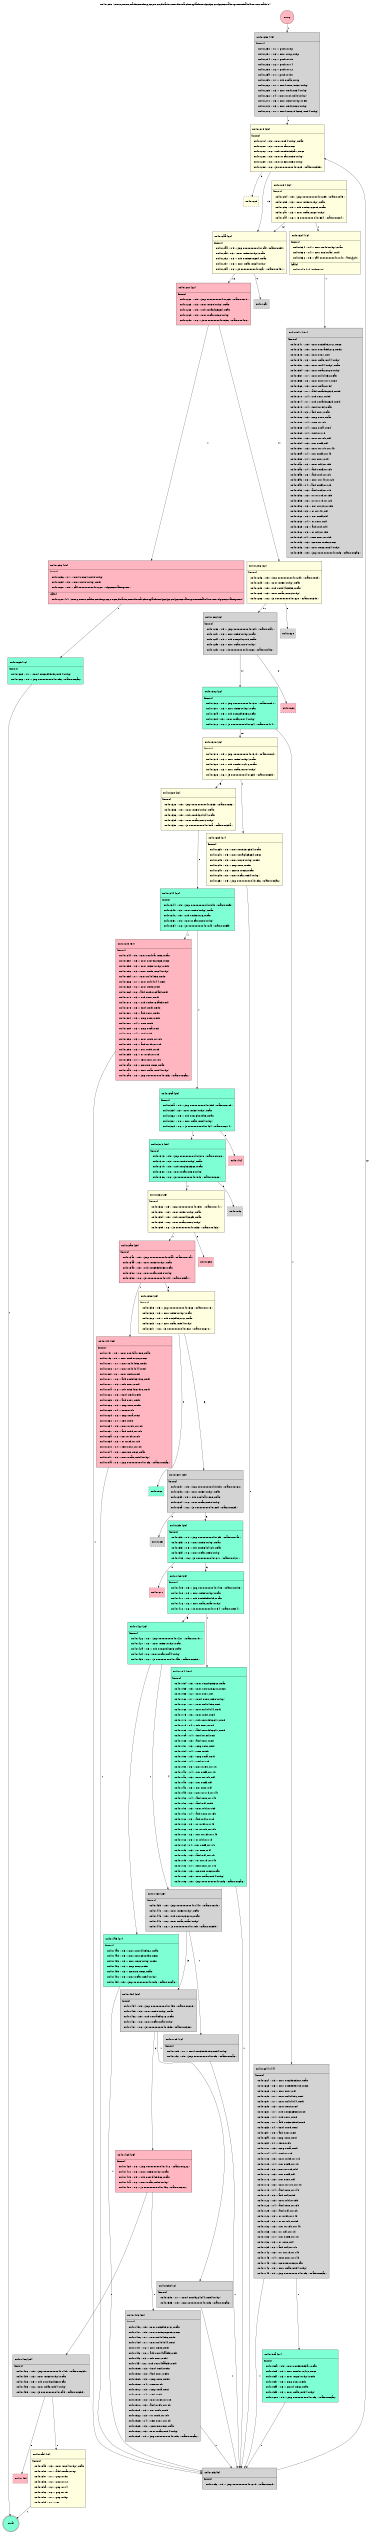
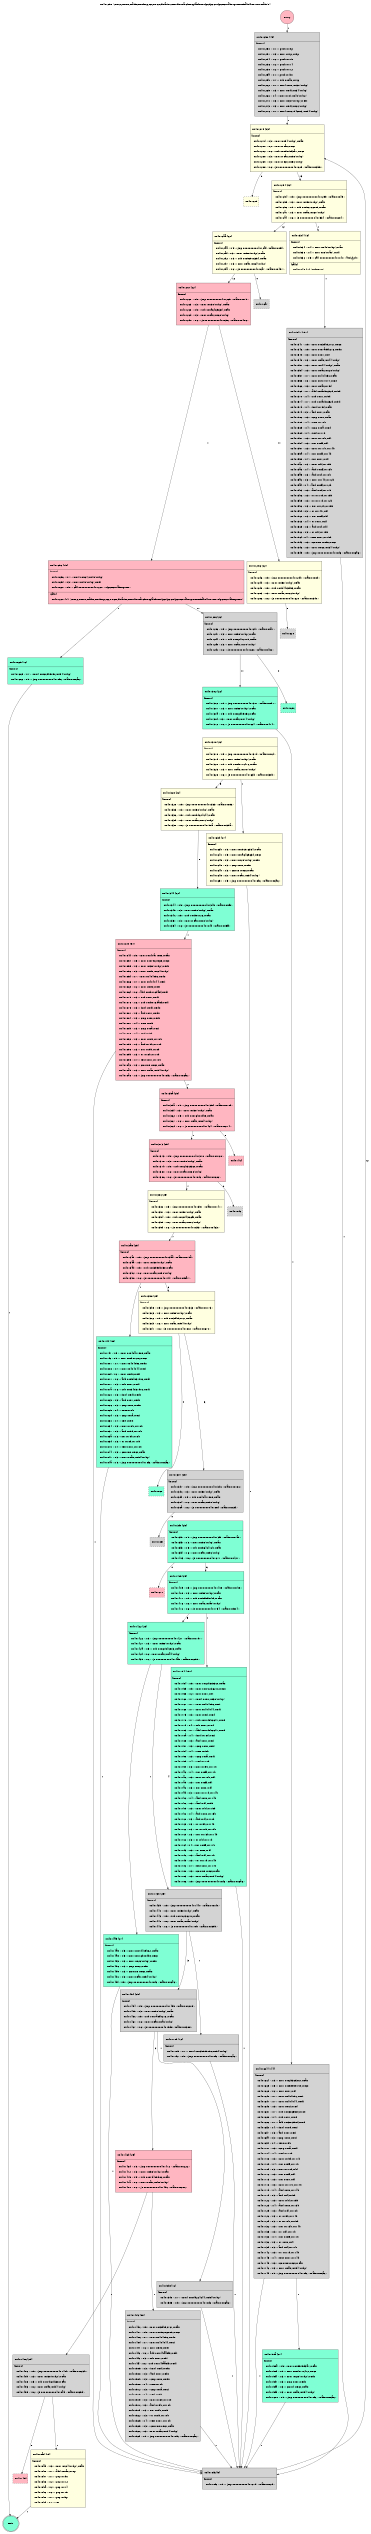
(263, 201) -> (298, 175)
(263, 607) -> (194, 608)
(288, 708) -> (288, 708)
(240, 732) -> none
(197, 1009) -> (186, 1084)
(197, 1110) -> (197, 1110)
(187, 1161) -> (187, 1161)
(206, 1262) -> none
(134, 1402) -> (134, 1402)
(205, 1516) -> none
none -> (343, 1536)
(11, 2524) -> (11, 2524)
